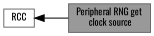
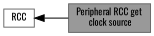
(110, 18) -> (110, 18)
